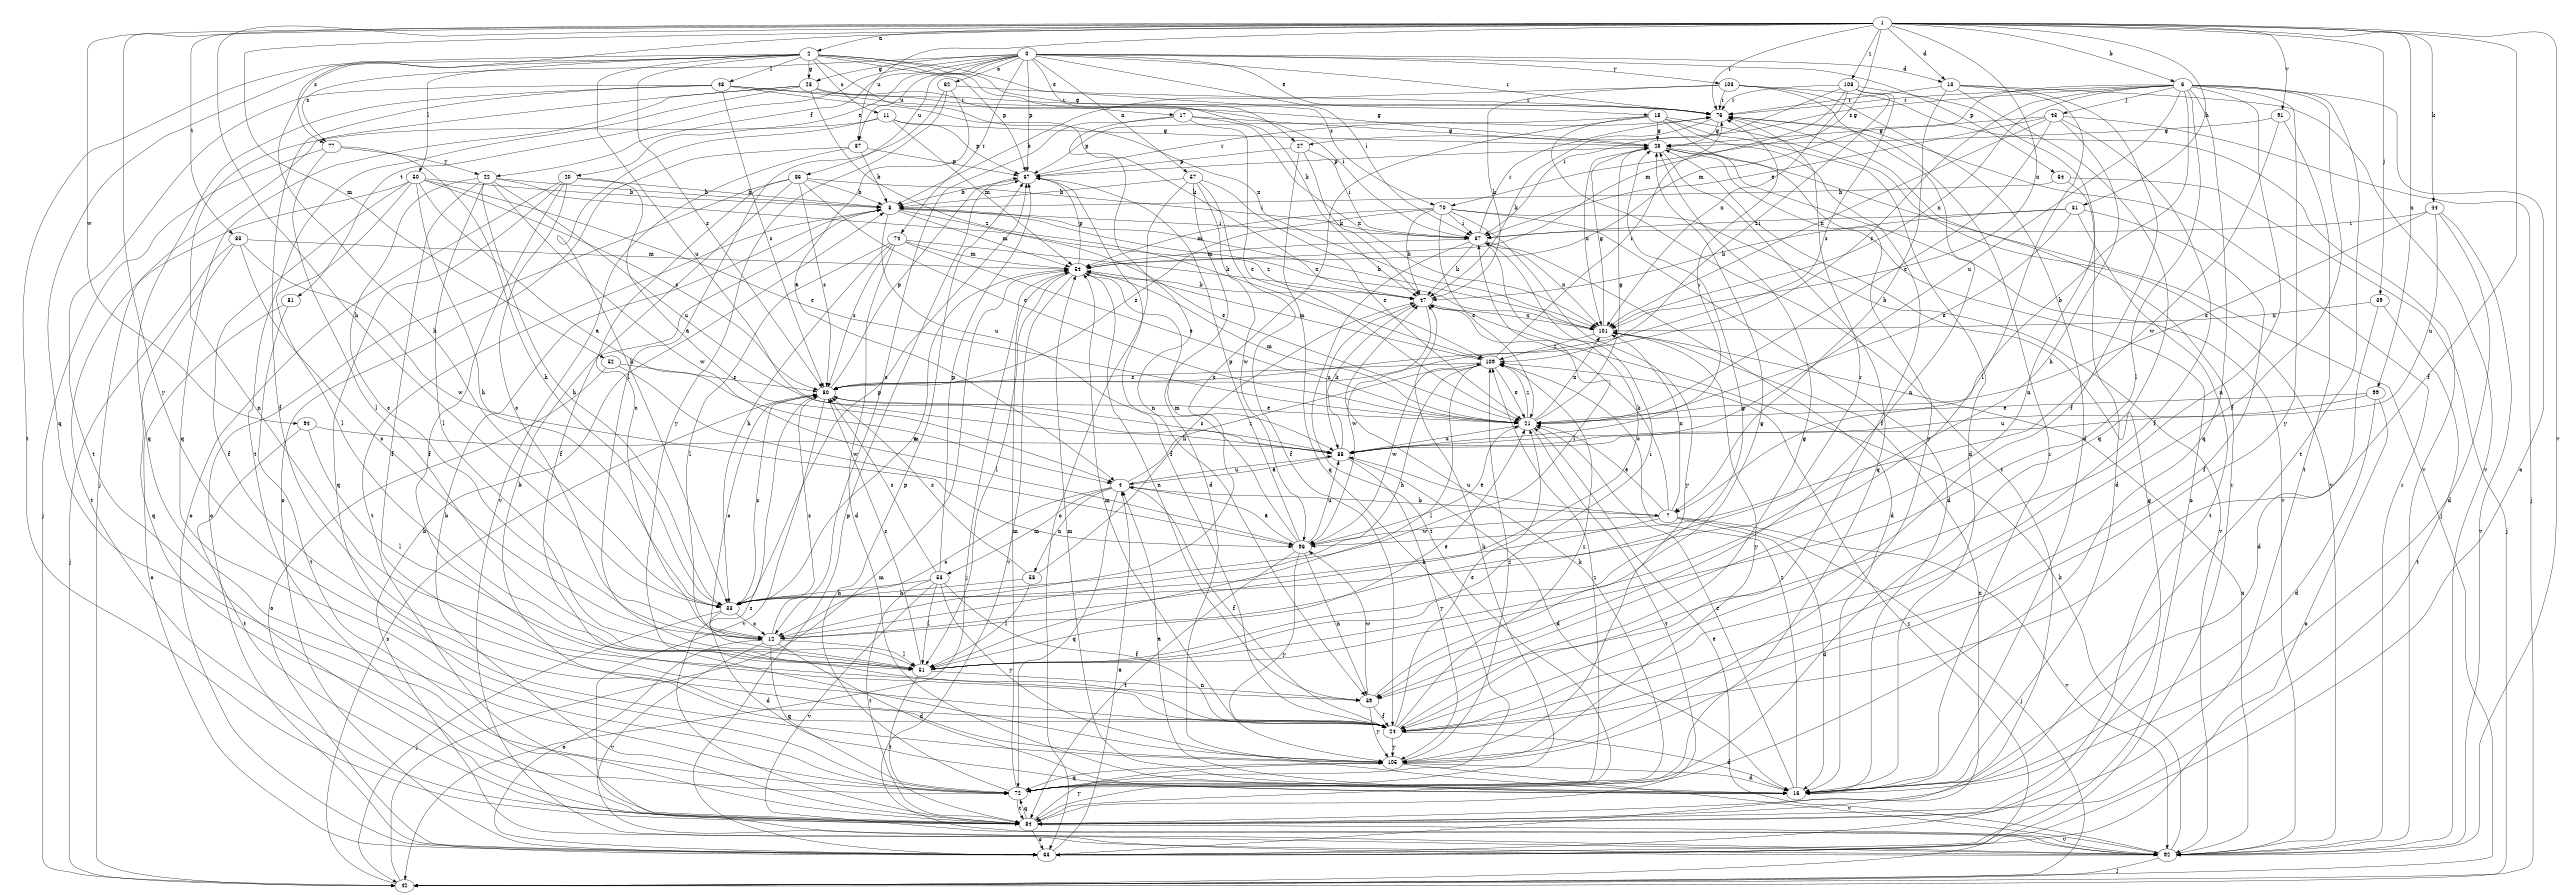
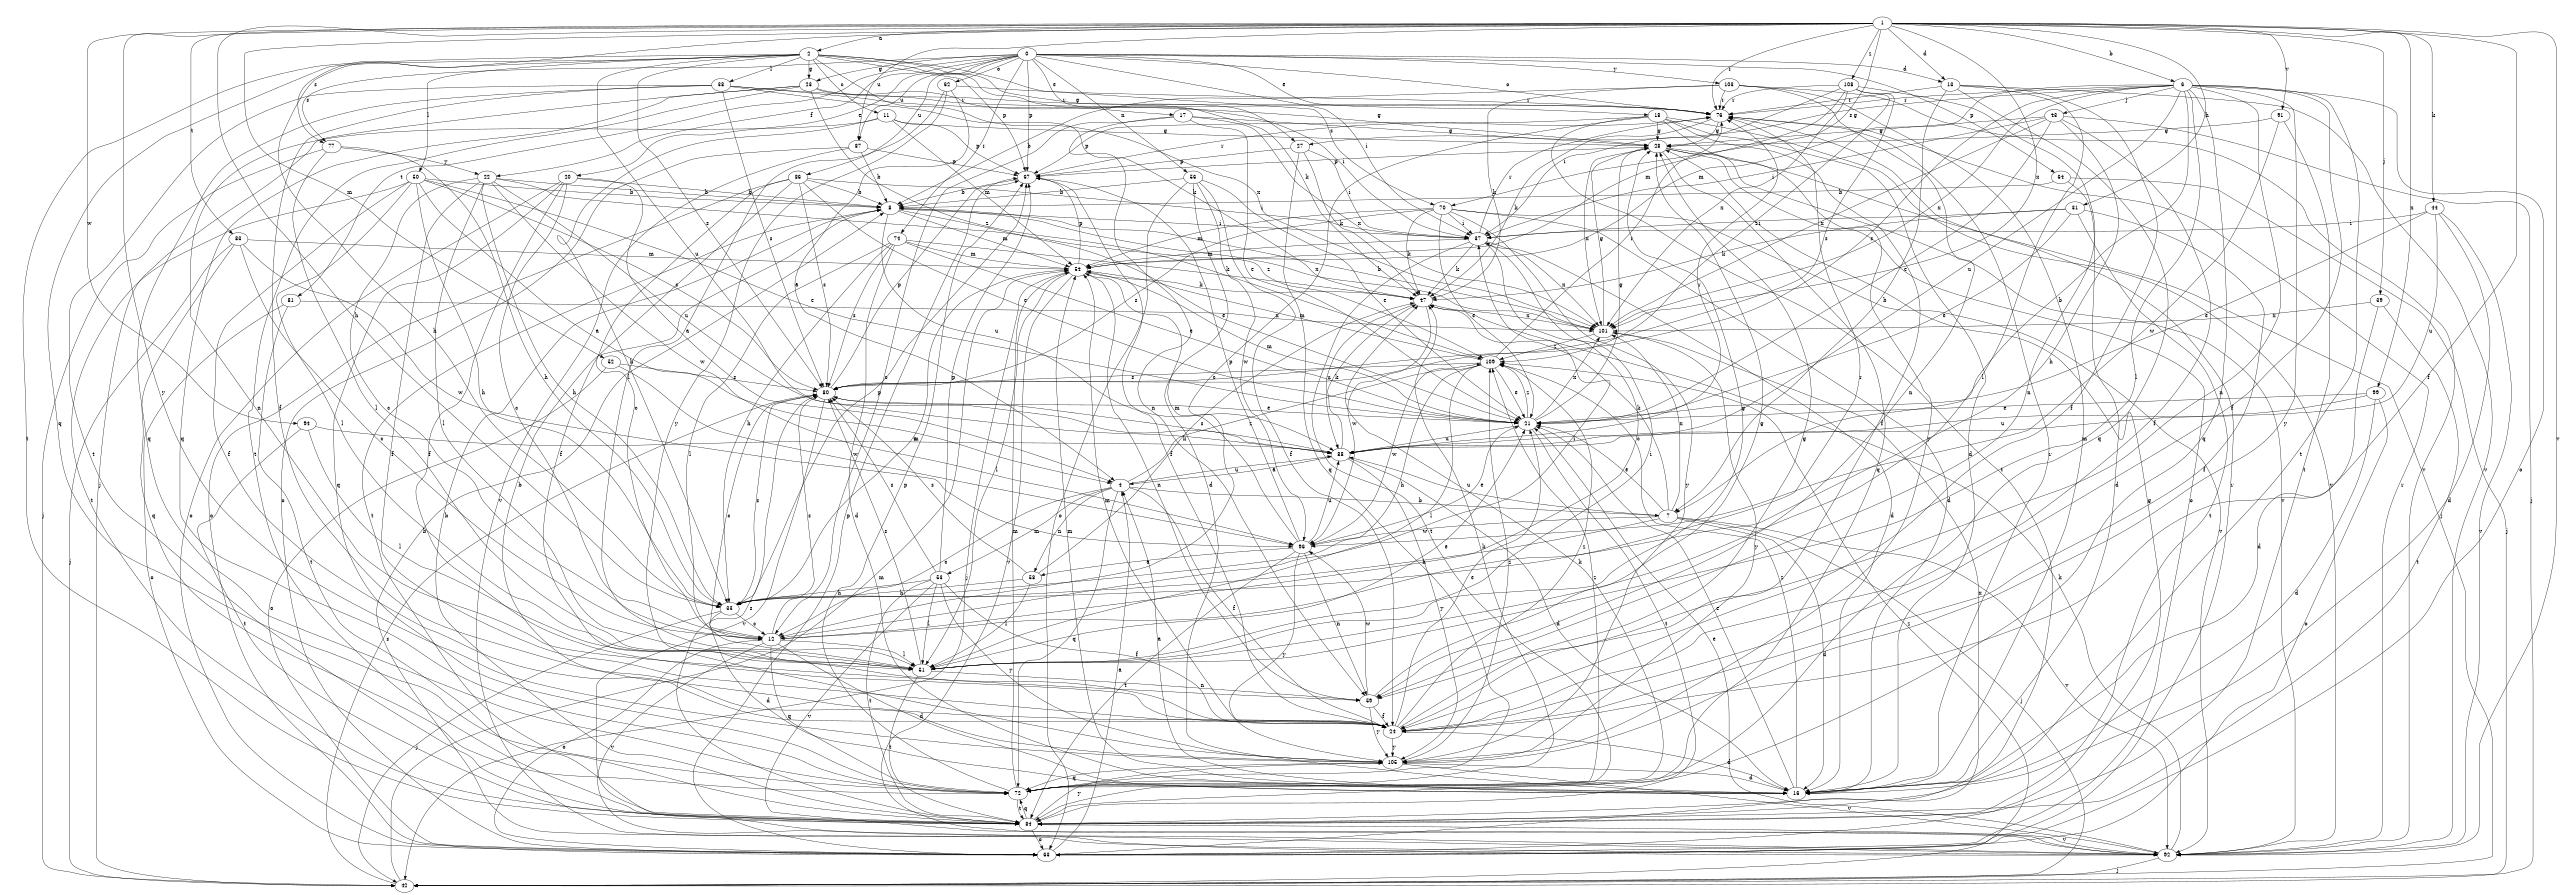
(721, 85) -> (721, 85)
(1508, 85) -> (1508, 85)
(1193, 177) -> (1193, 177)
(1773, 177) -> (1773, 177)
(2085, 439) -> (2085, 439)
(2105, 456) -> (1010, 310)
(1219, 502) -> (1174, 558)
